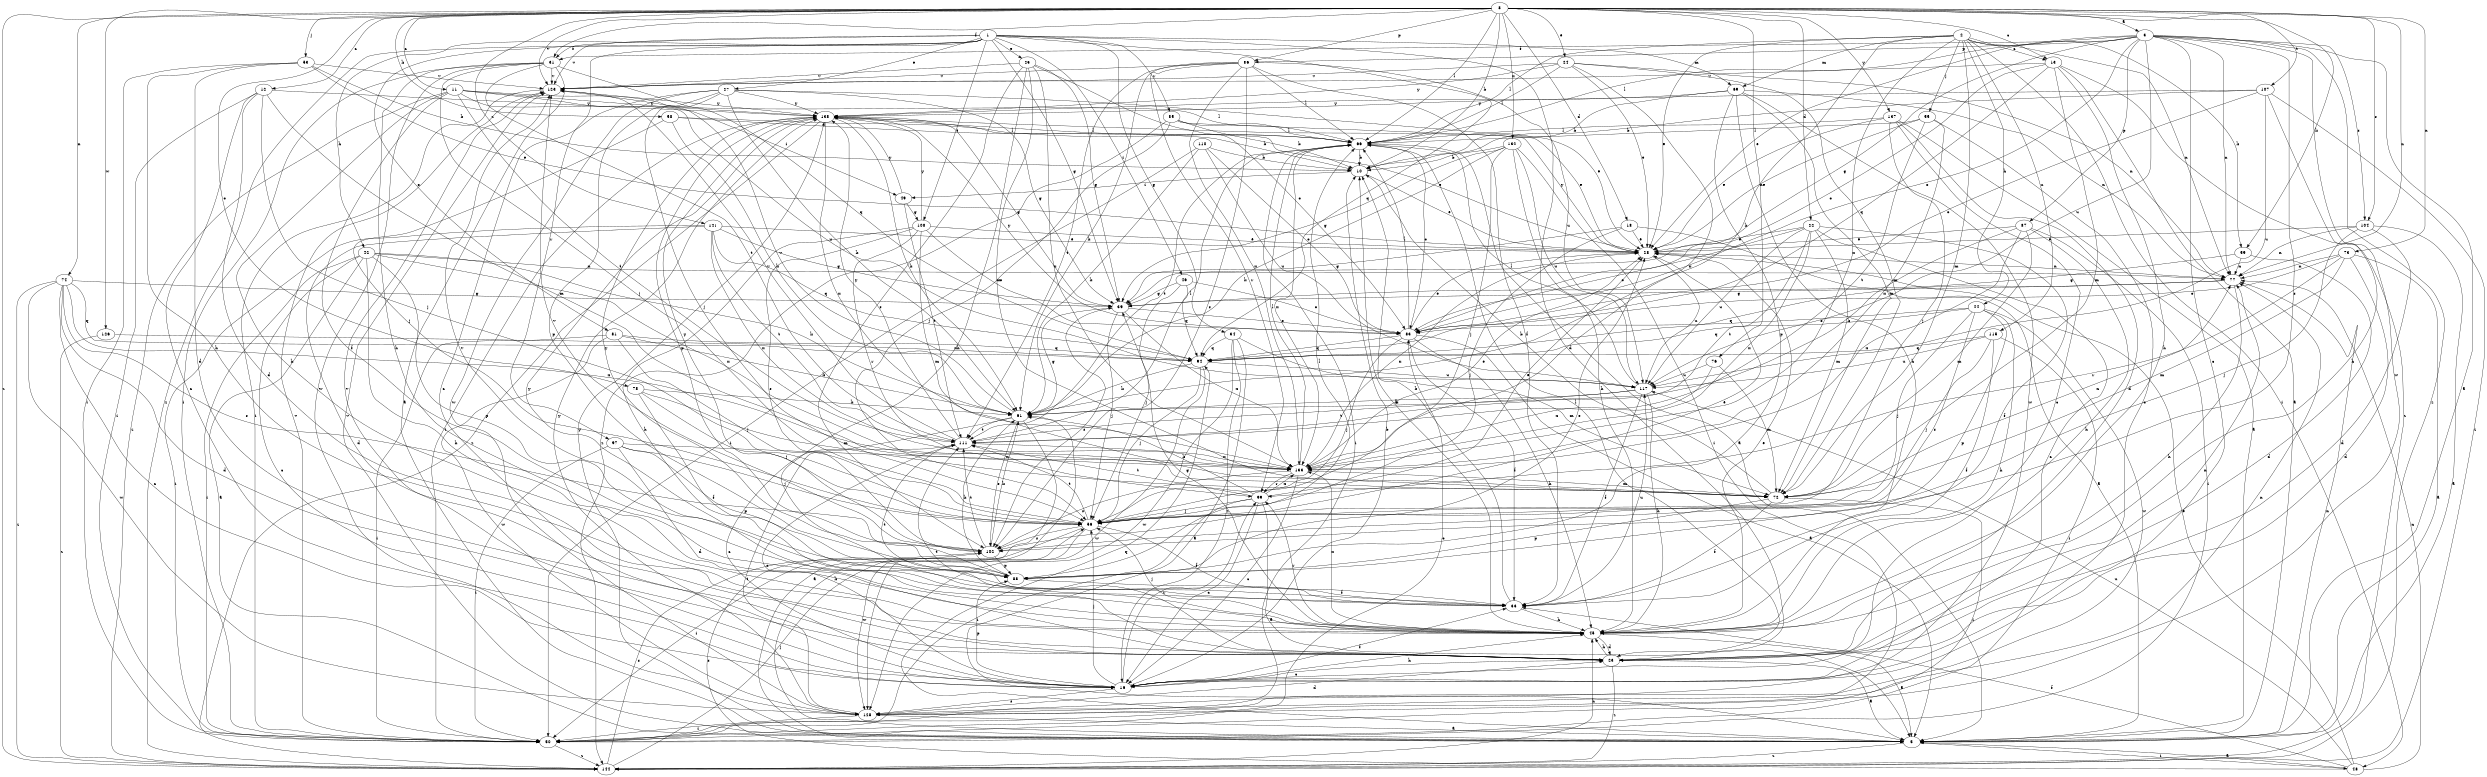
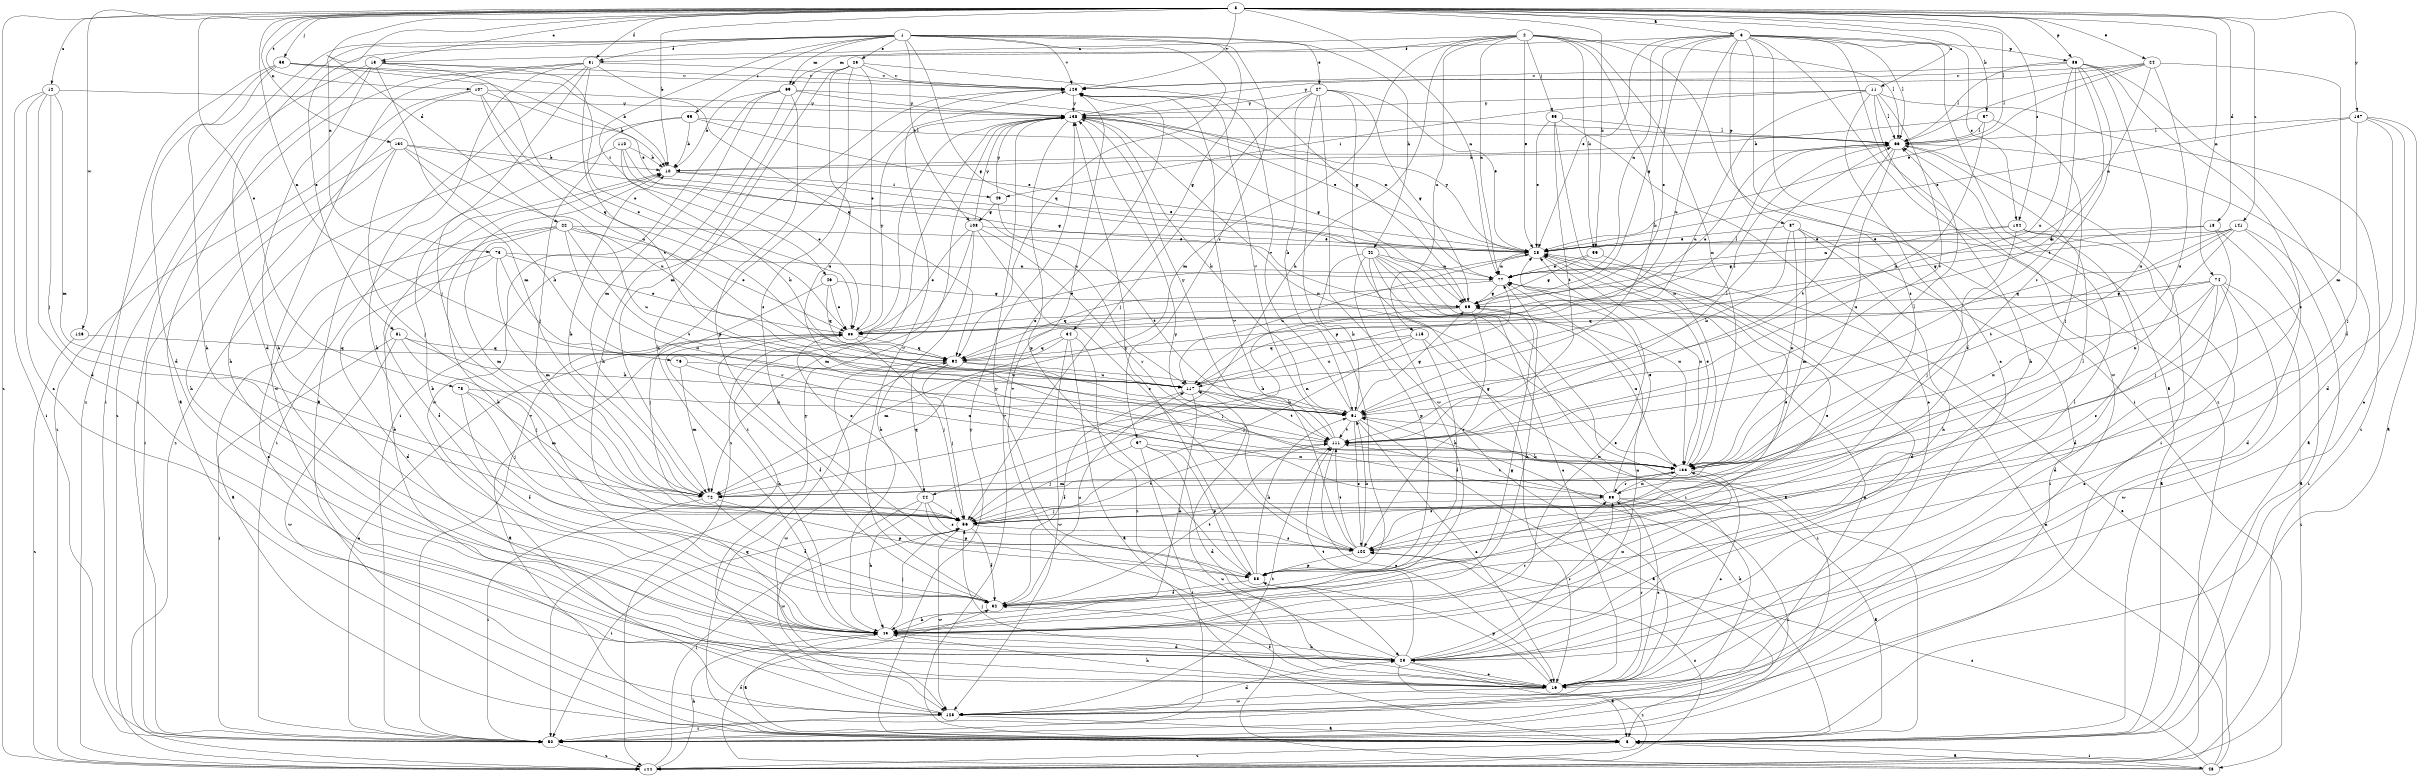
(670, 117) -> (1986, 117)
(1172, 117) -> (690, 117)
(1590, 343) -> (913, 409)
(956, 348) -> (342, 348)
(444, 389) -> (1488, 389)
(1514, 606) -> (995, 606)
none -> (1532, 607)
(2302, 625) -> none
(1012, 701) -> (1239, 701)
